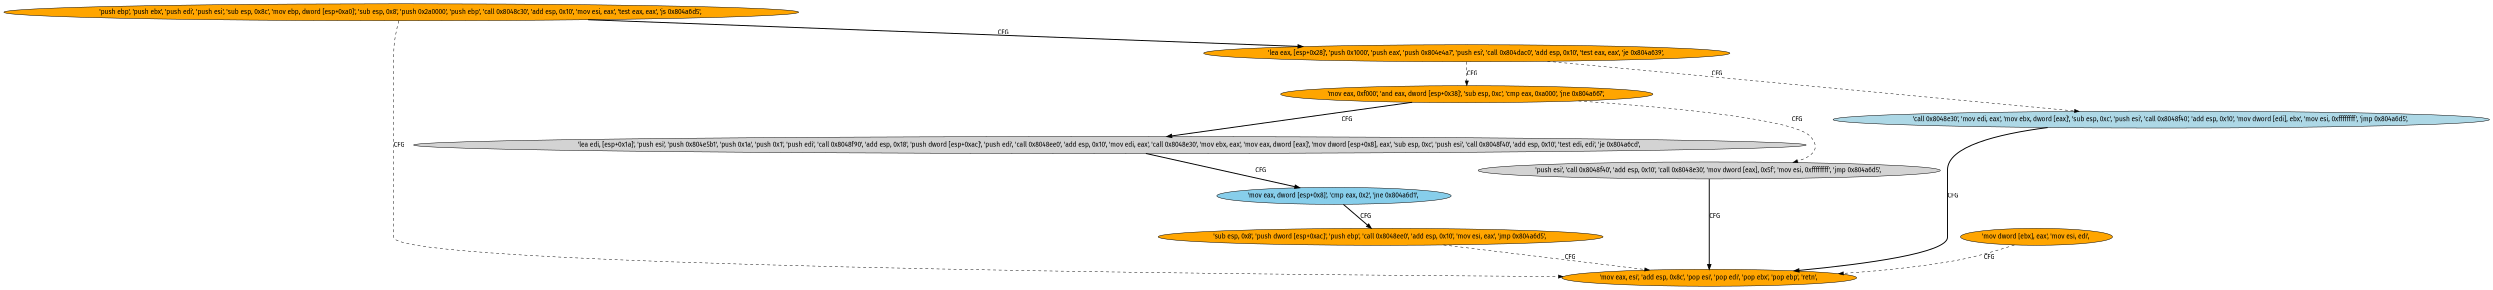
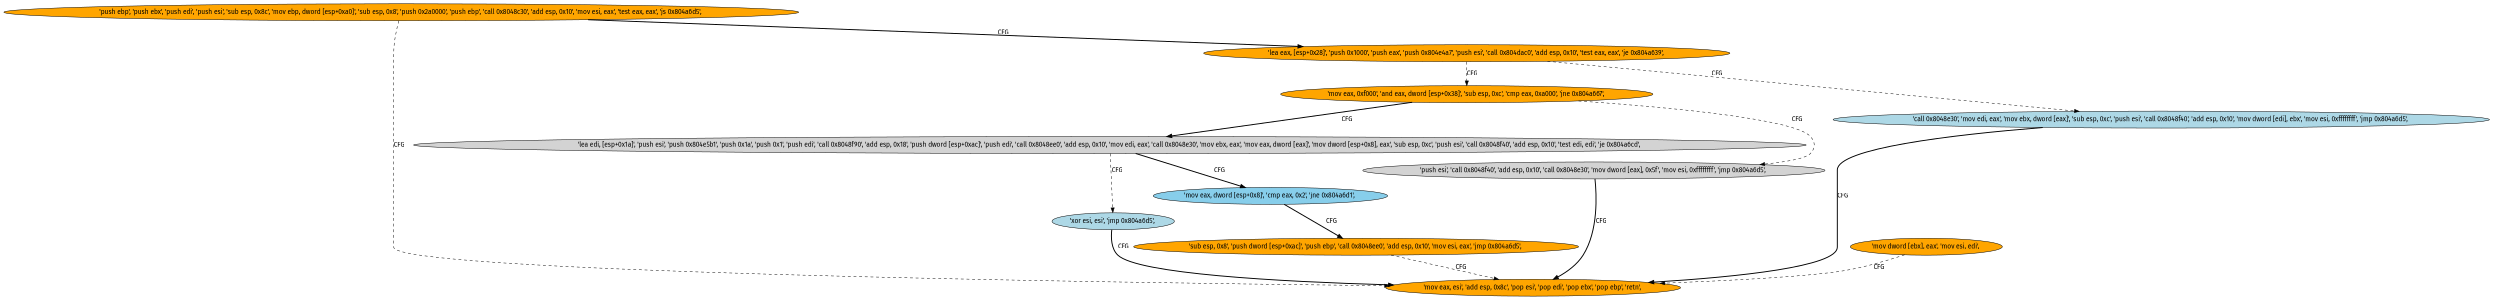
none -> (1113, 221)
